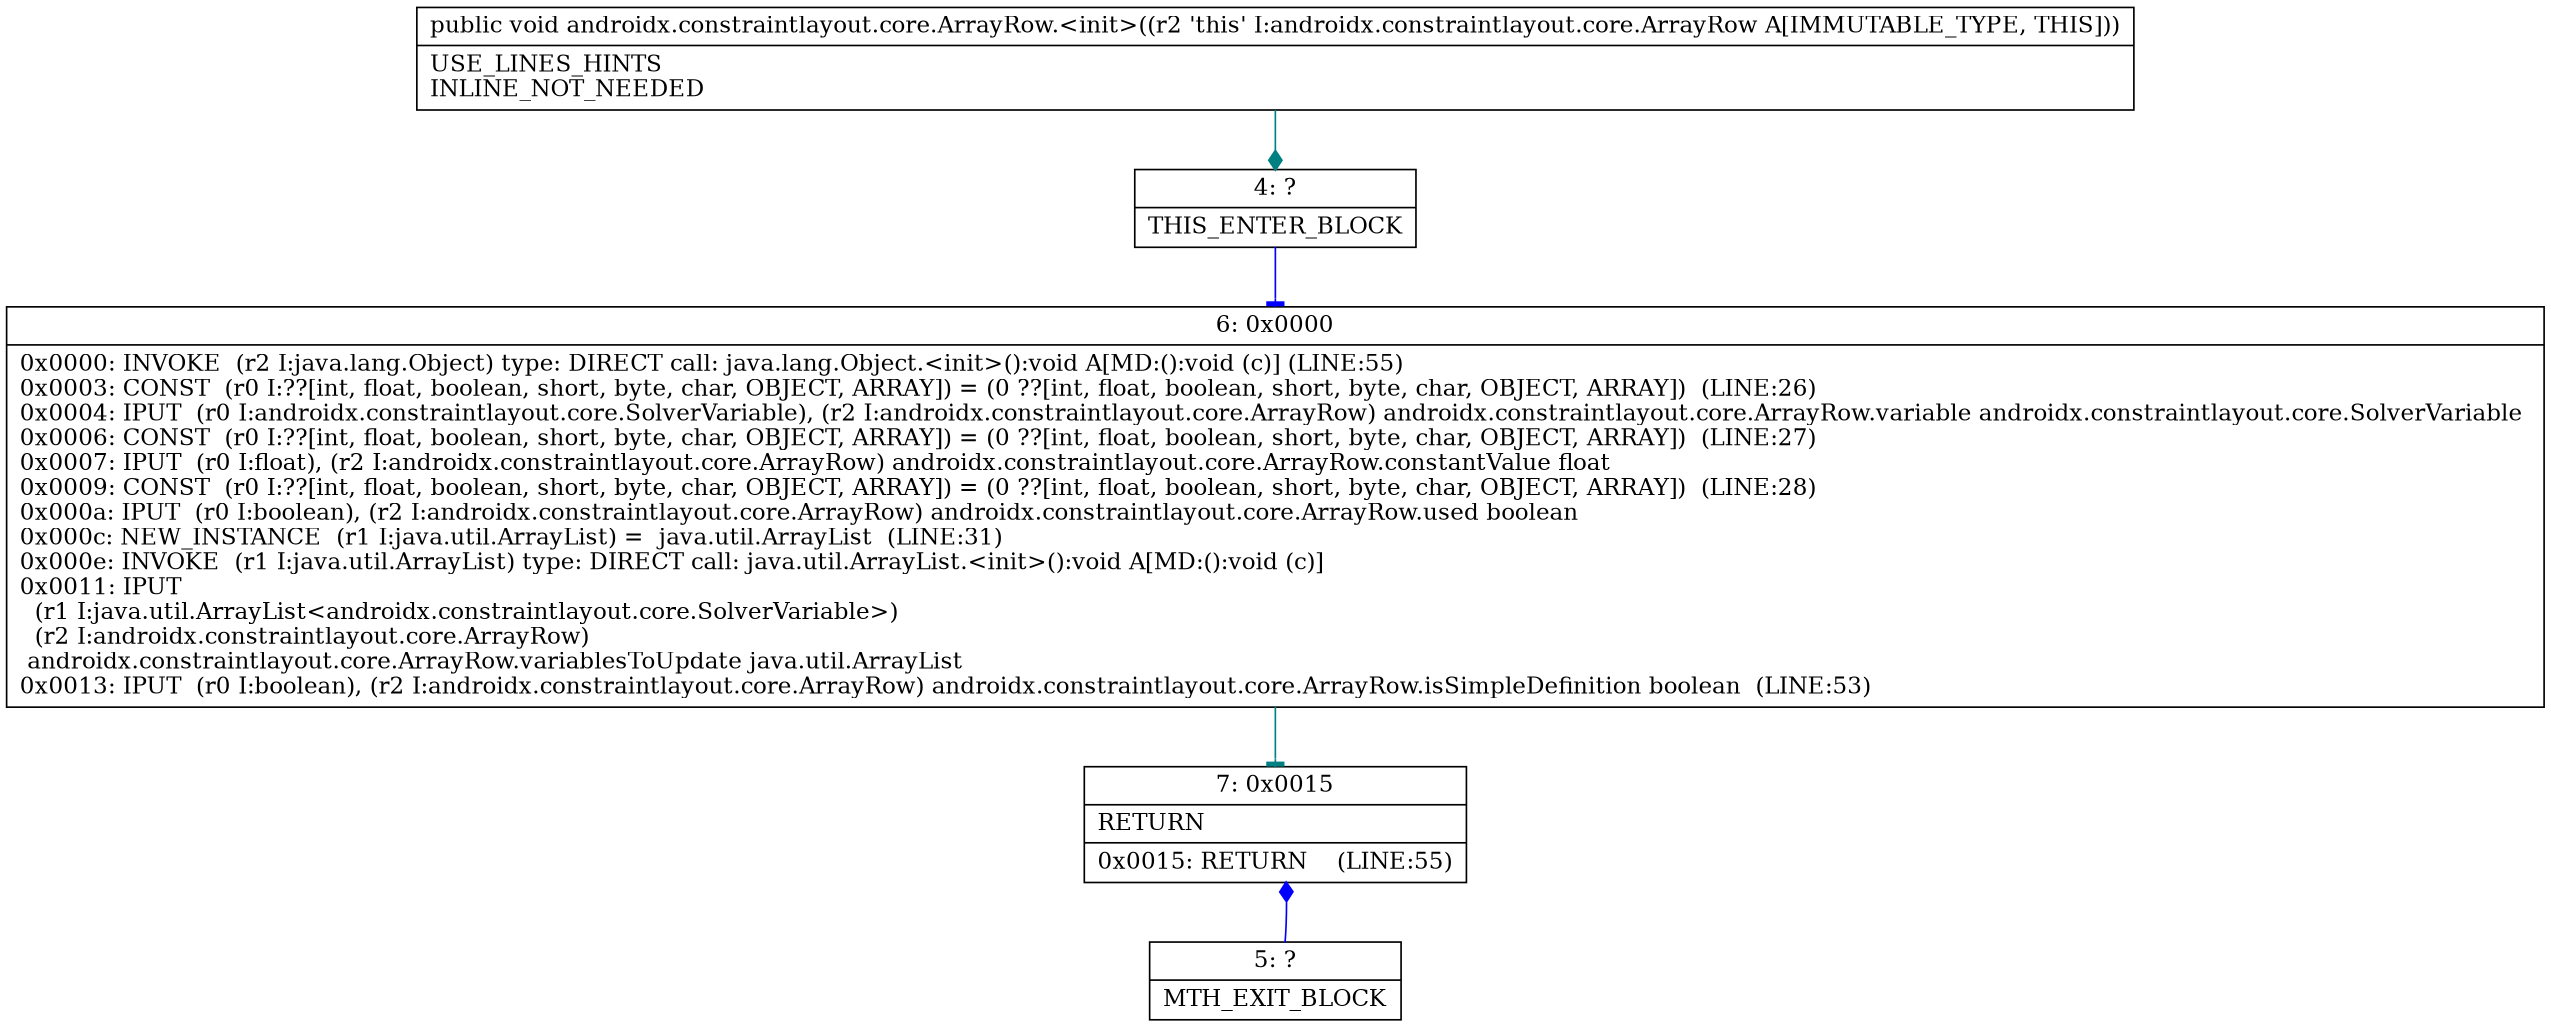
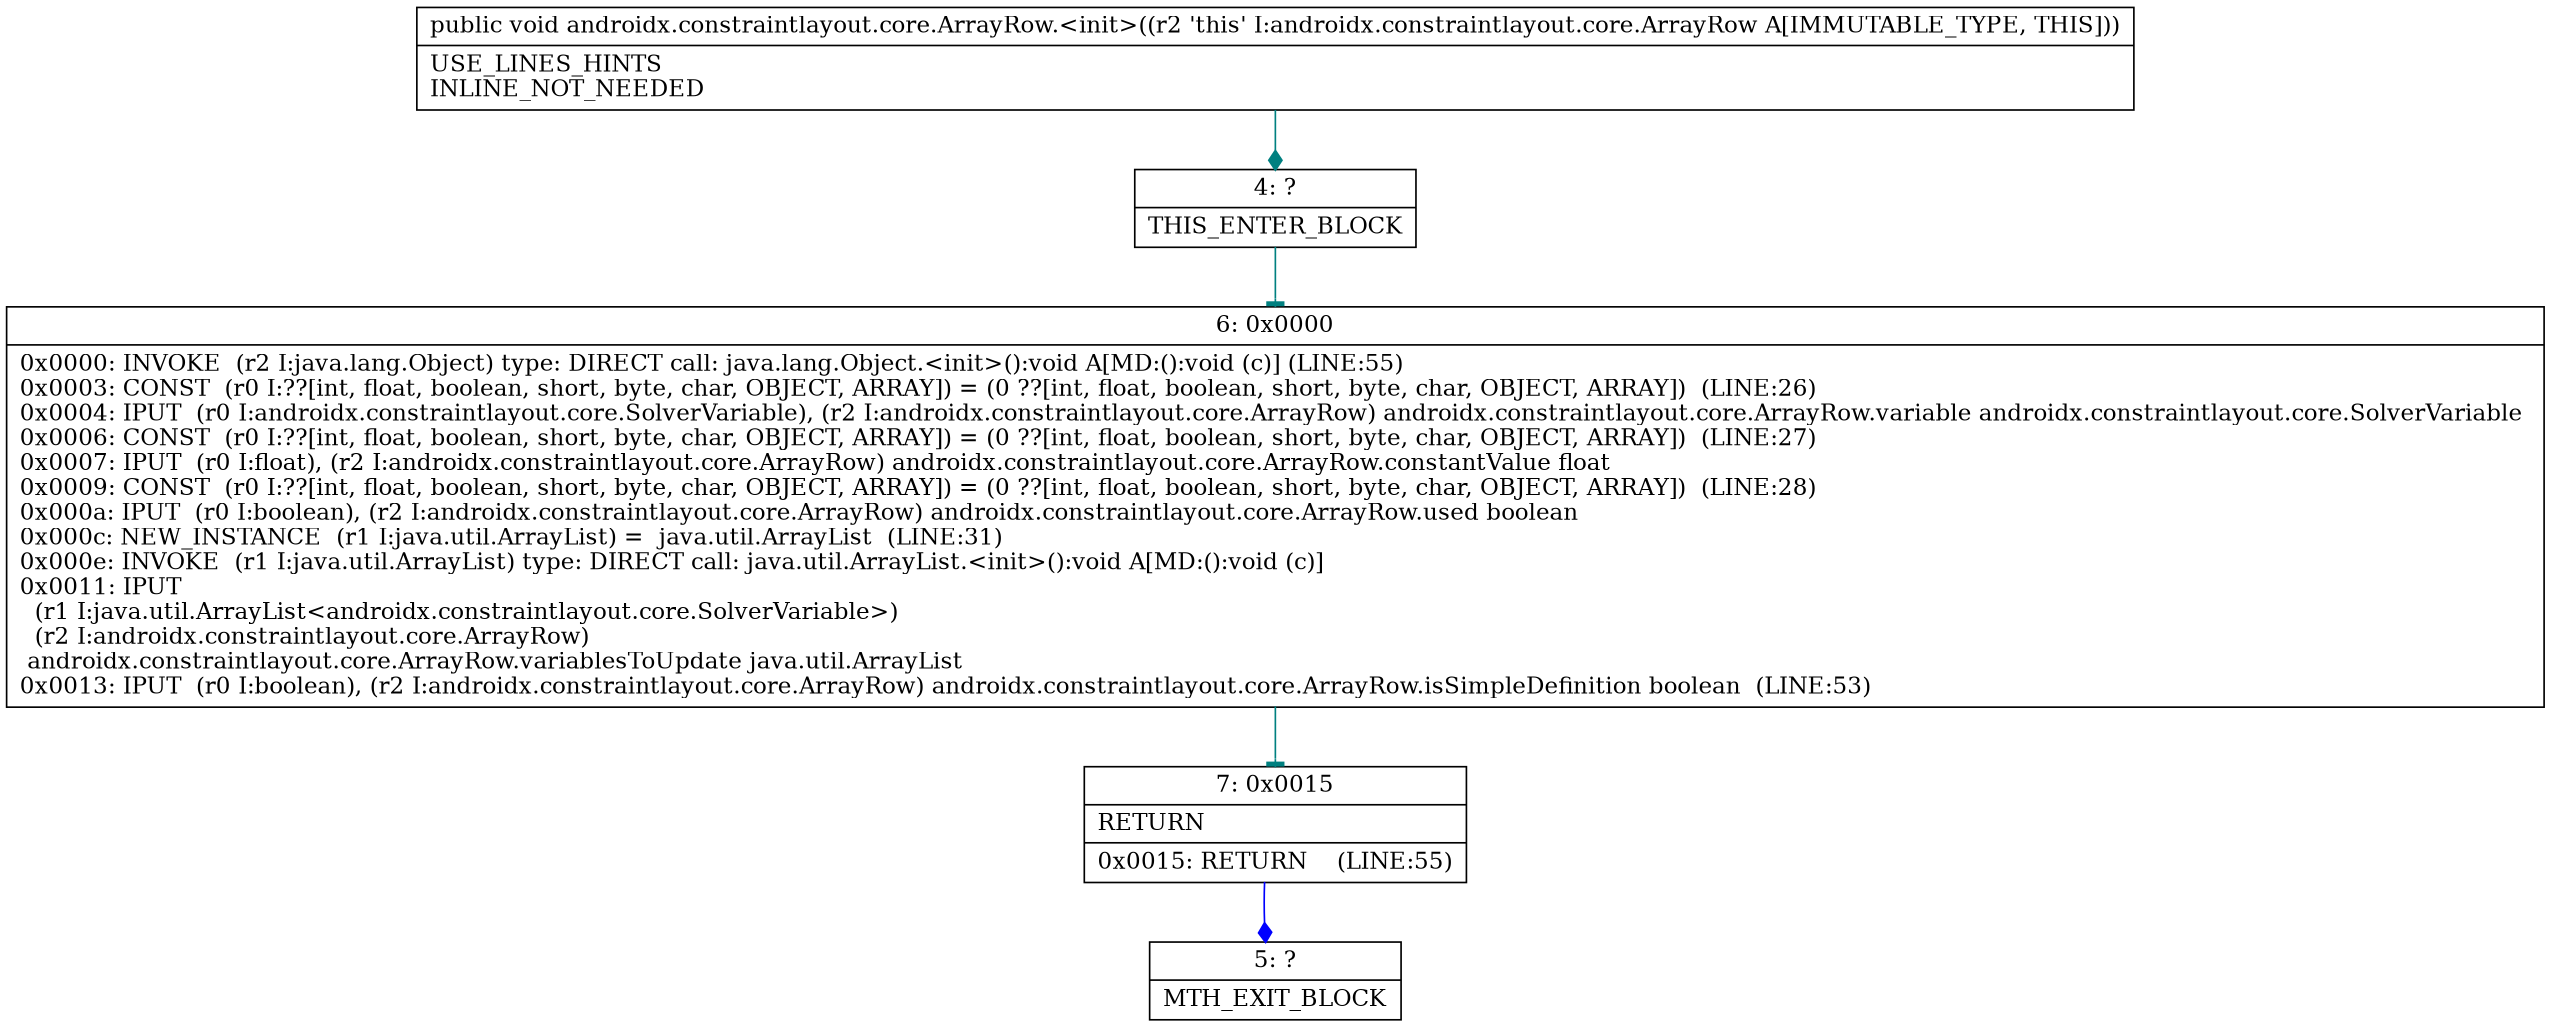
(1275, 273) -> (1275, 273)
(1286, 922) -> (1264, 902)
